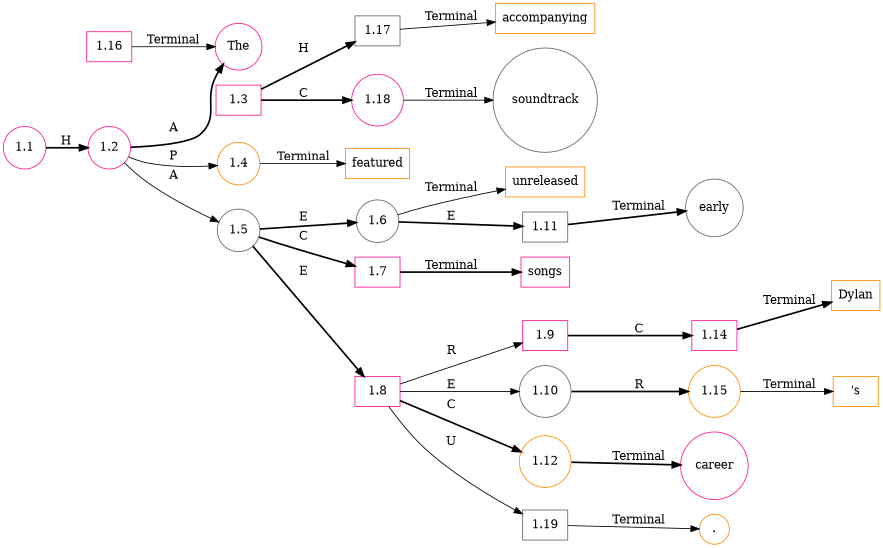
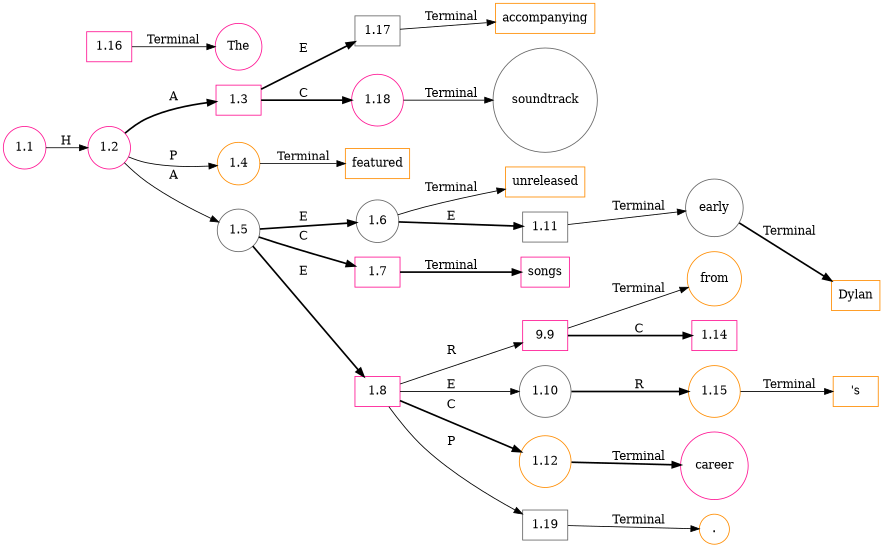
(304, 49) -> (304, 49)
(199, 135) -> (164, 112)
(63, 148) -> (63, 148)
(623, 218) -> (623, 218)
none -> (714, 279)
(780, 317) -> (782, 250)
(545, 336) -> (545, 336)
(451, 442) -> (451, 442)
